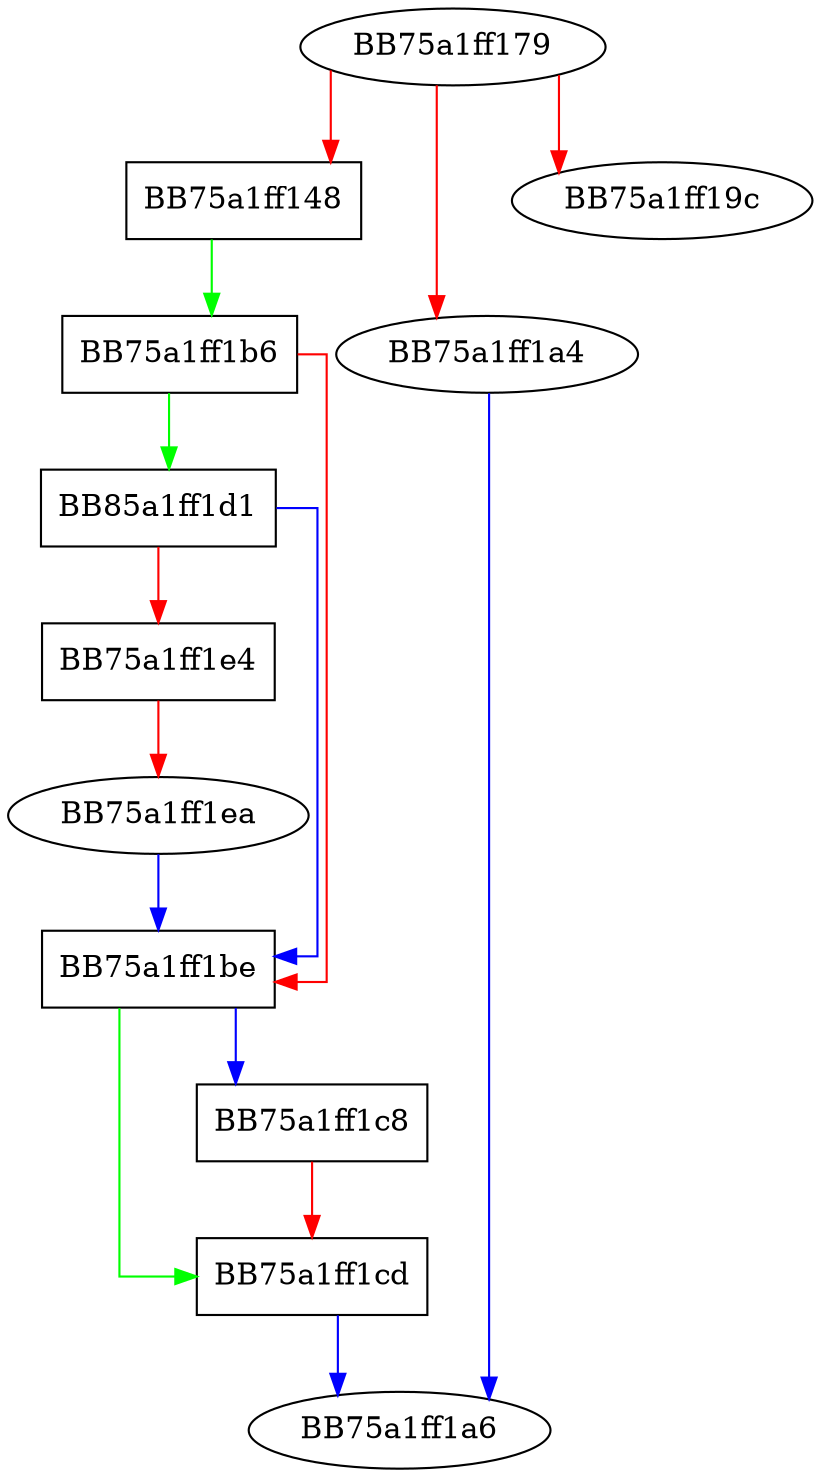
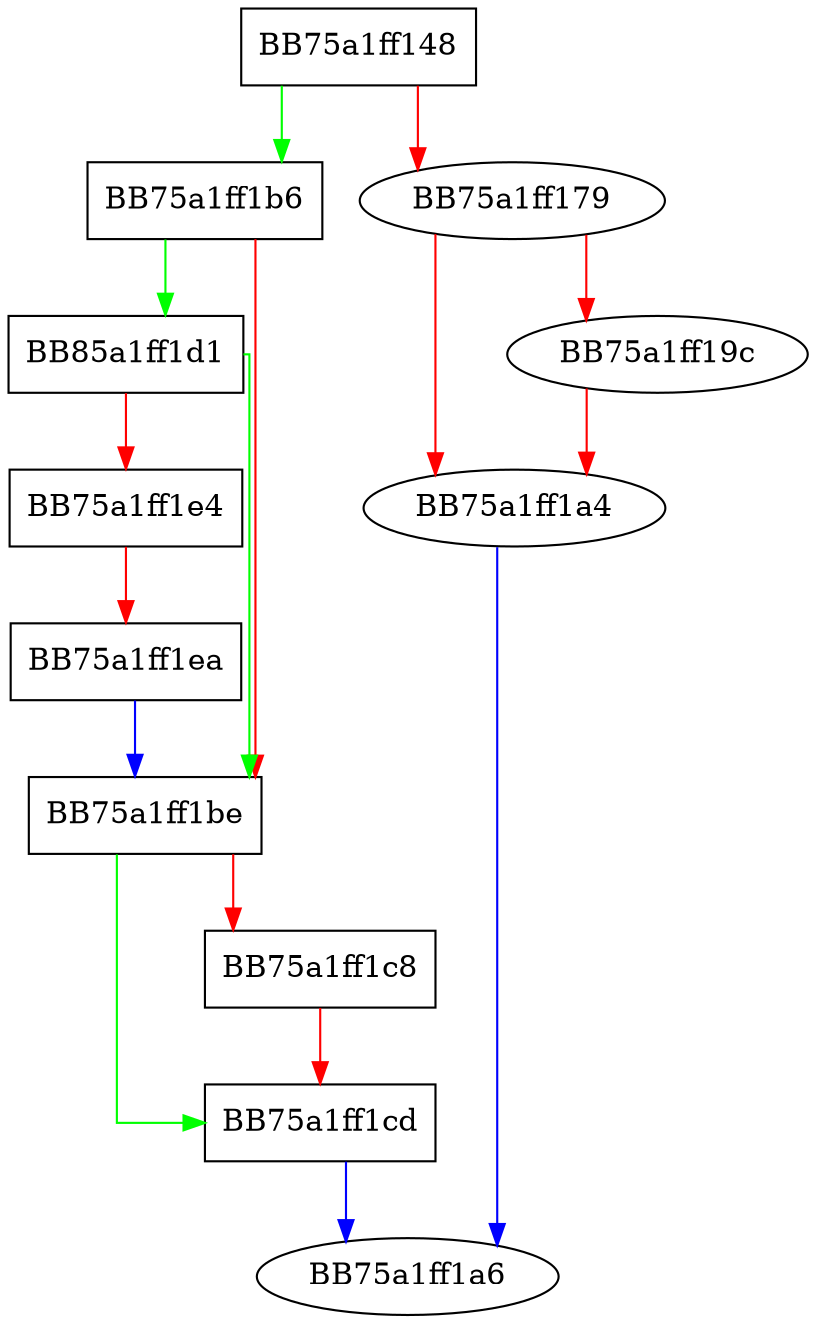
(331, 106) -> (418, 117)
none -> (587, 421)
(317, 722) -> (249, 552)
(158, 815) -> (126, 662)
(236, 1035) -> (233, 881)
